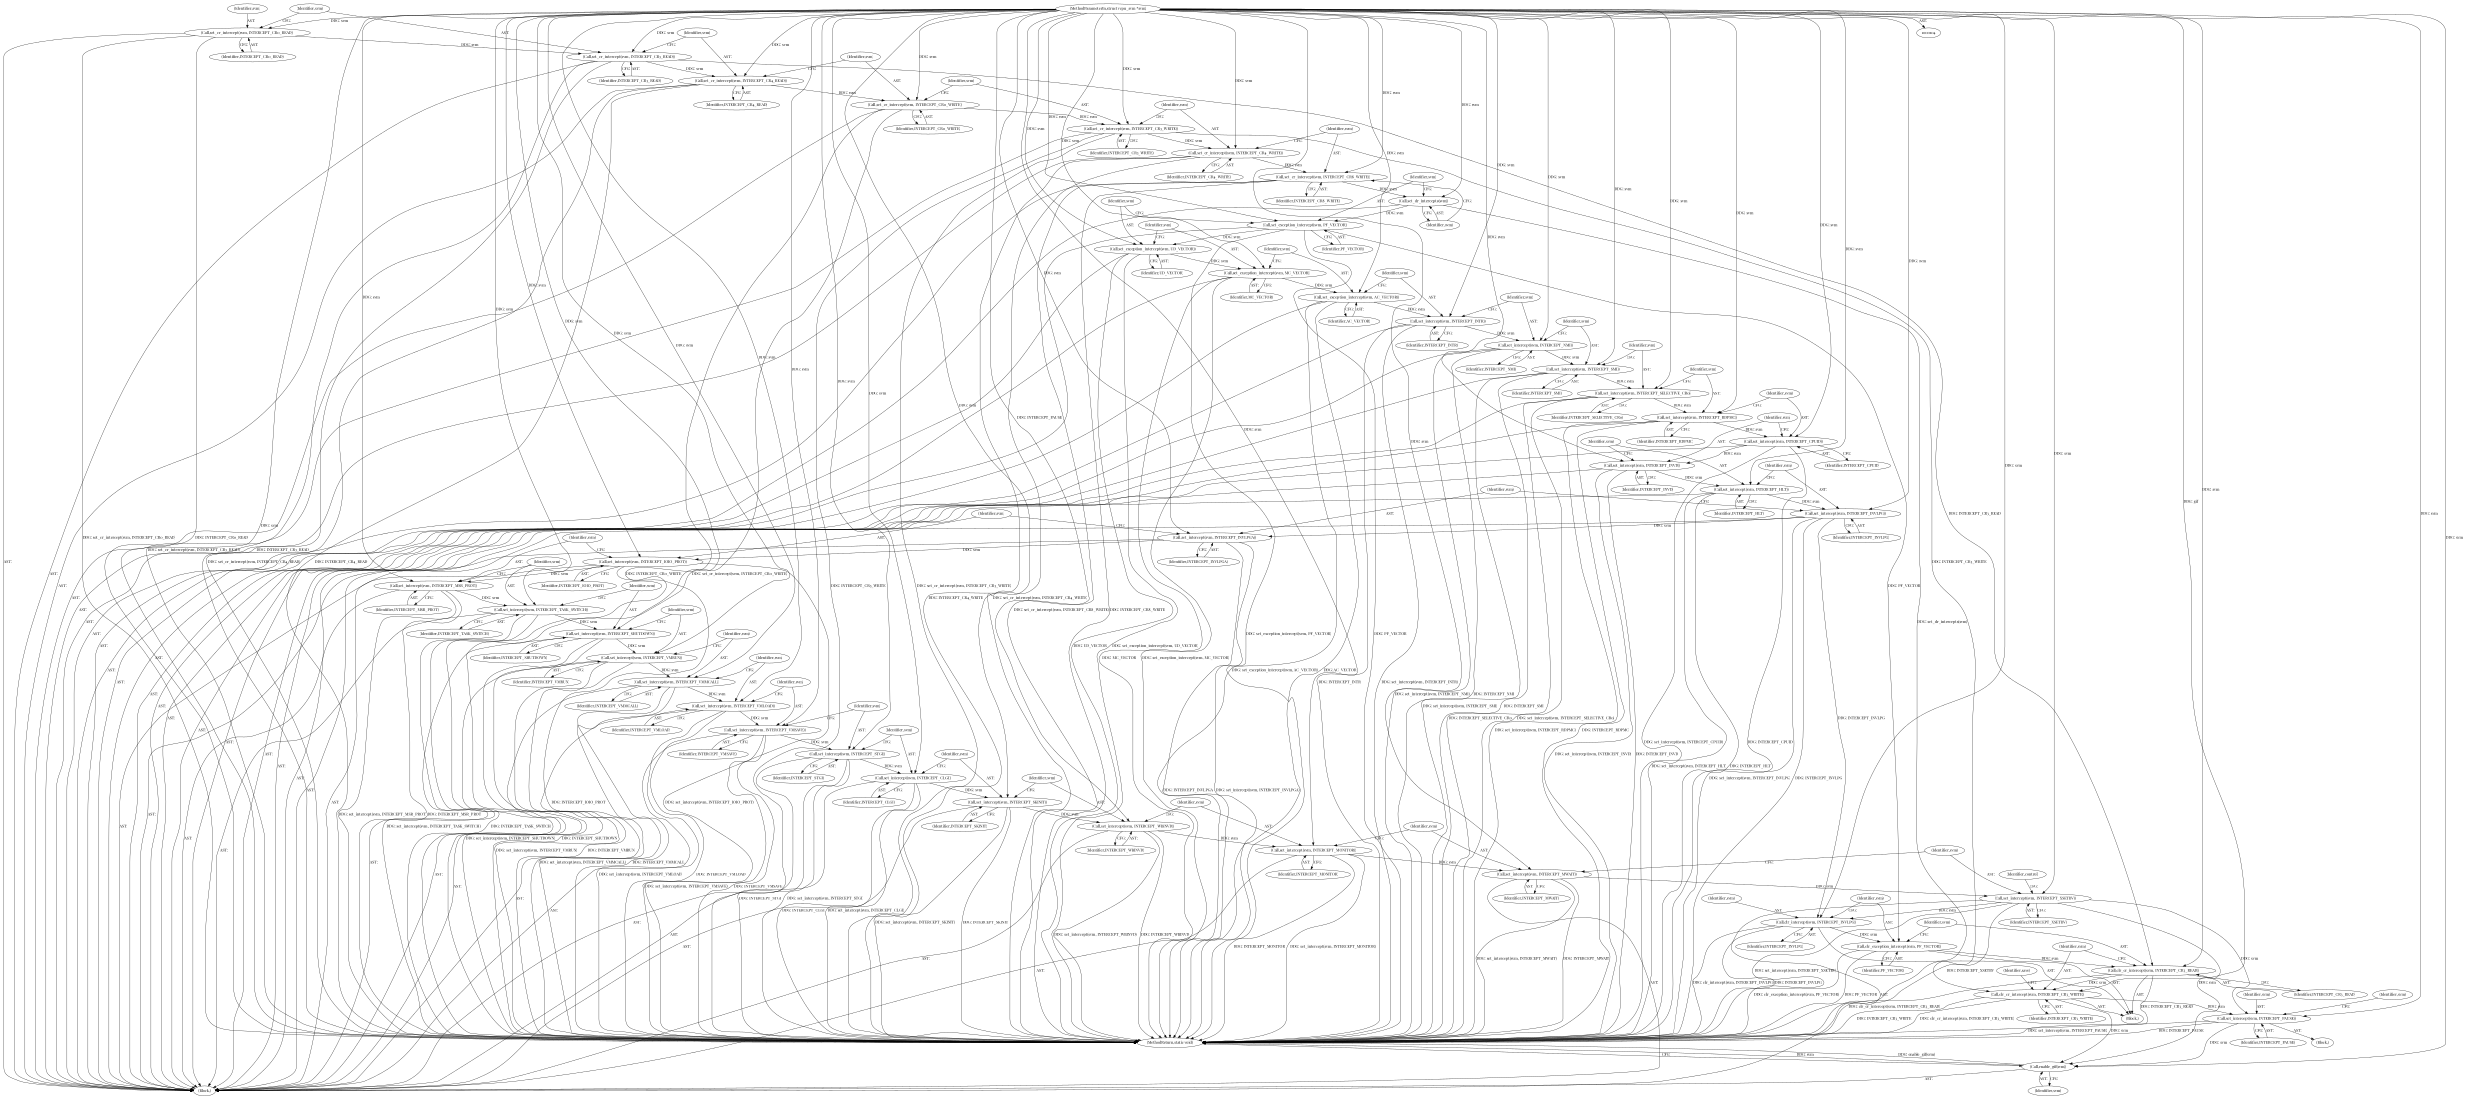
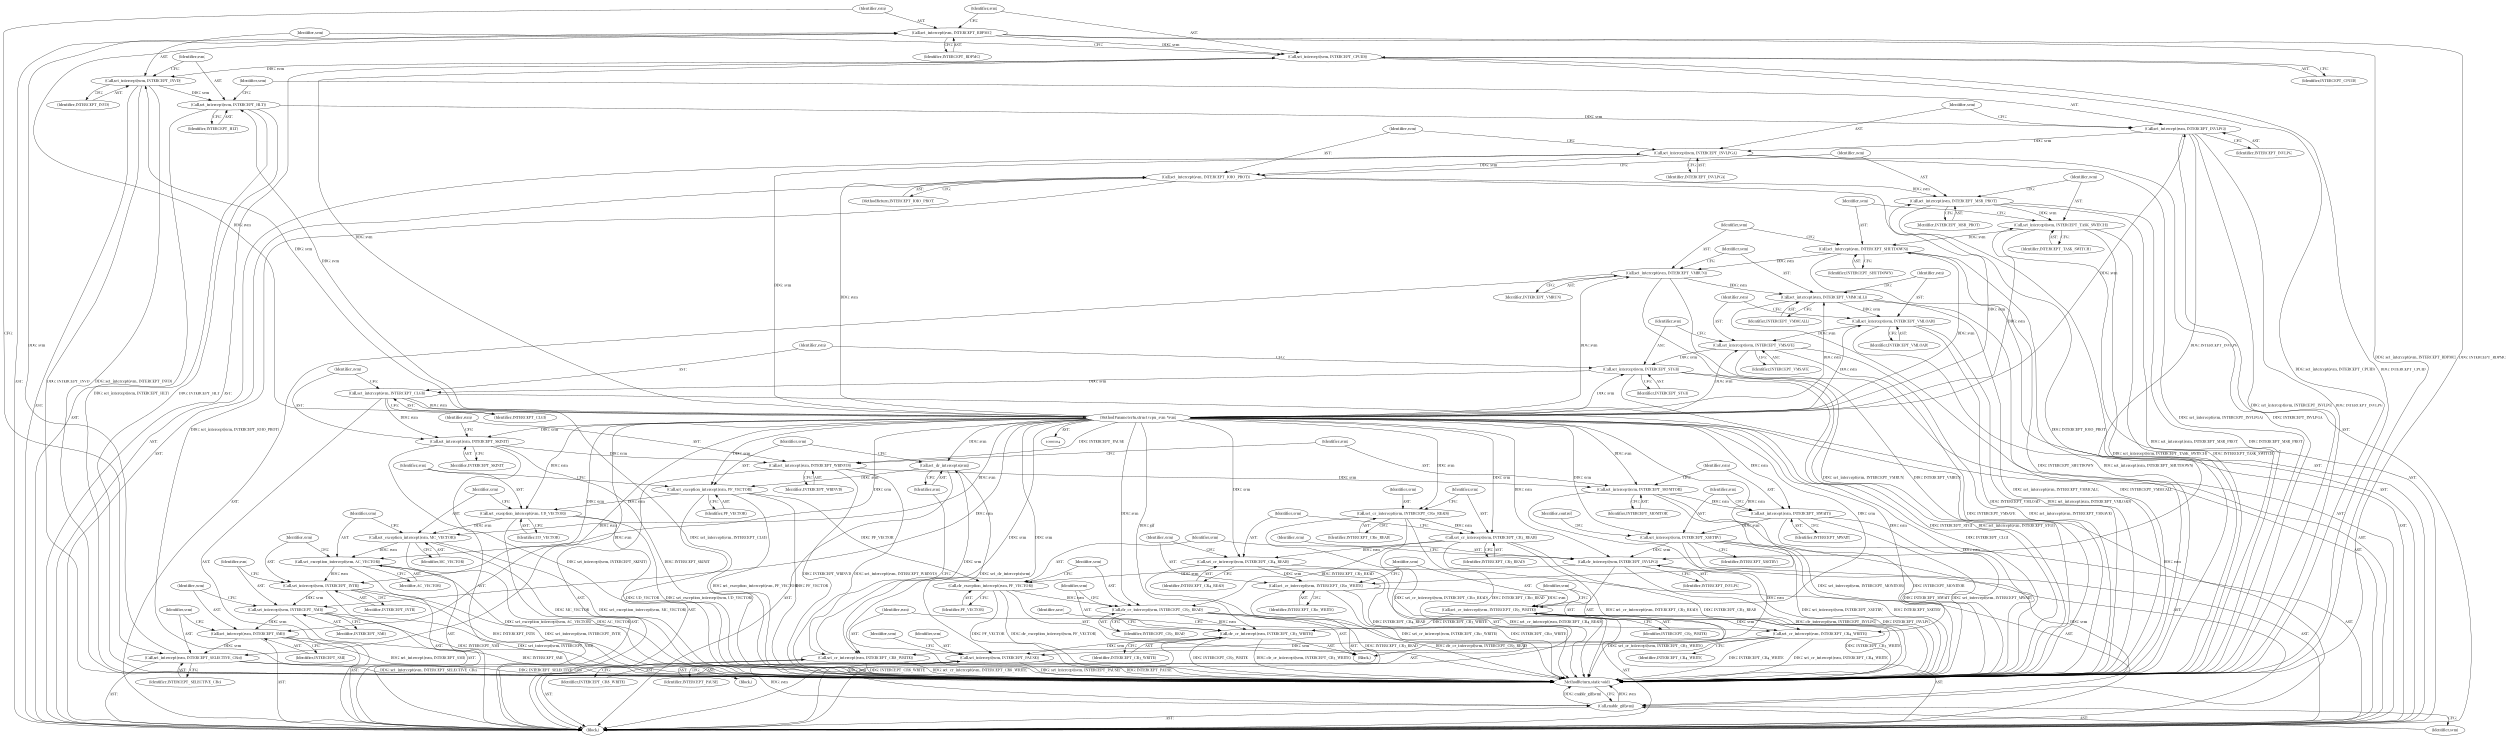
(1221, 167) -> none
(868, 287) -> (744, 414)
(572, 586) -> (898, 201)
(2026, 912) -> none
